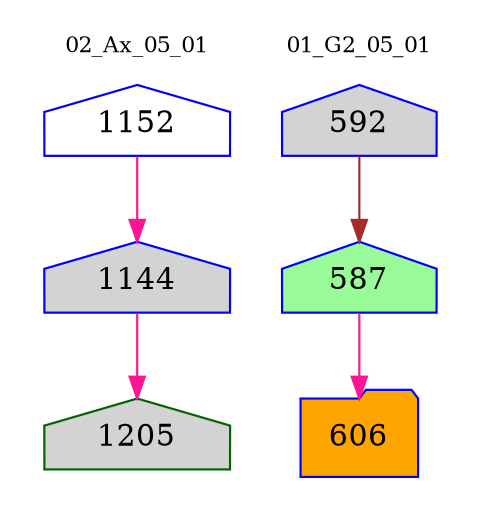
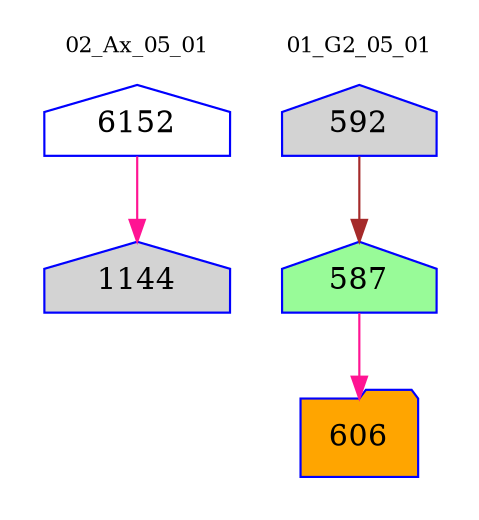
(137, 124) -> (137, 124)
(137, 438) -> none
